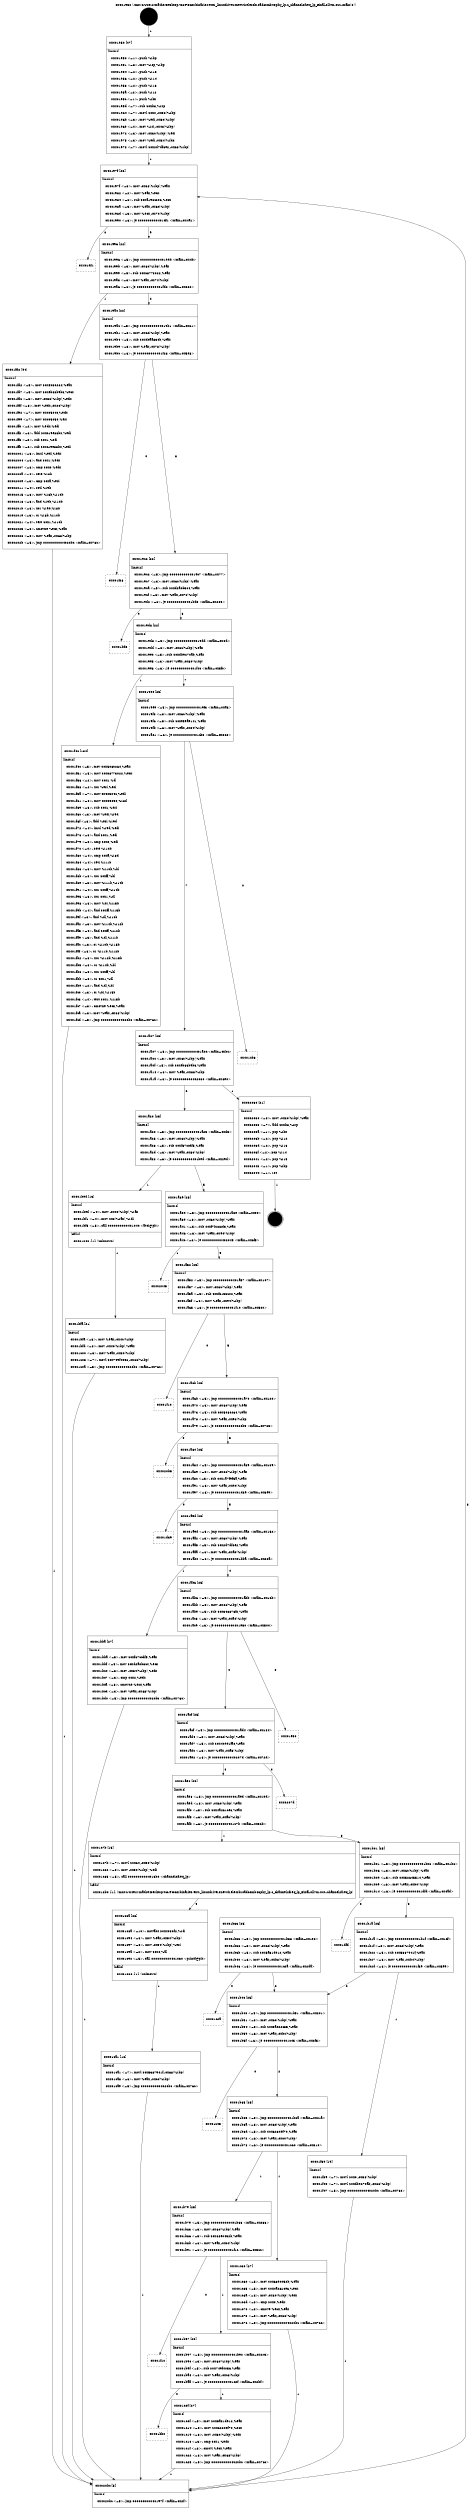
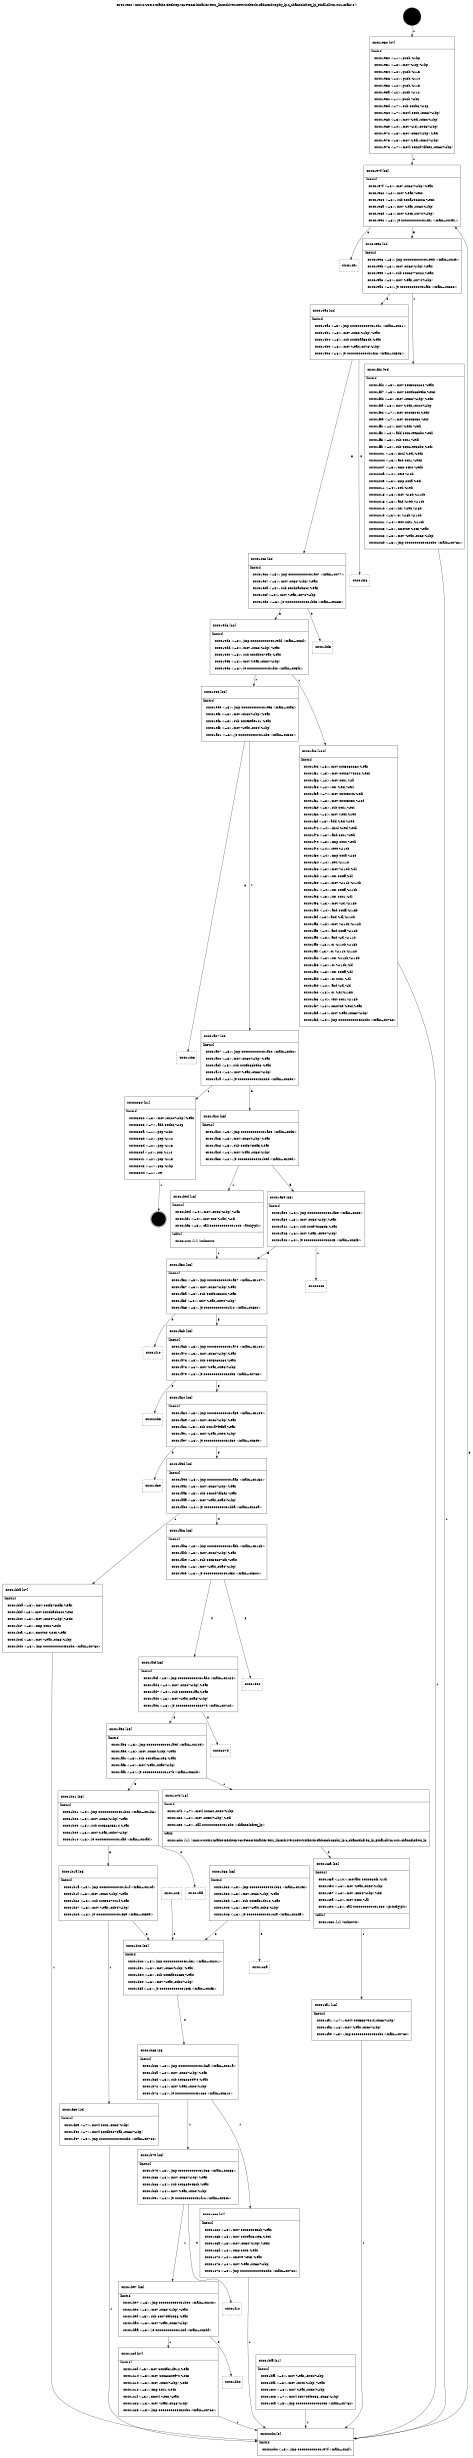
(115, 1282) -> (217, 1252)
(235, 2080) -> (172, 1919)
